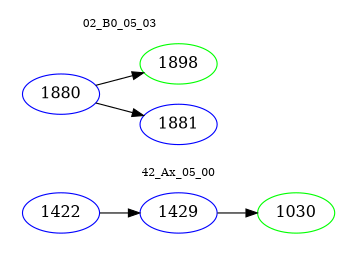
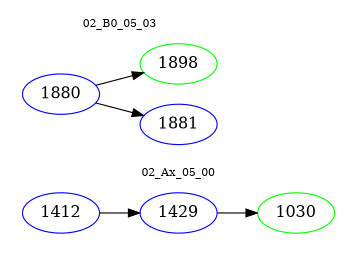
(179, 173) -> (179, 173)
(61, 213) -> (61, 213)
